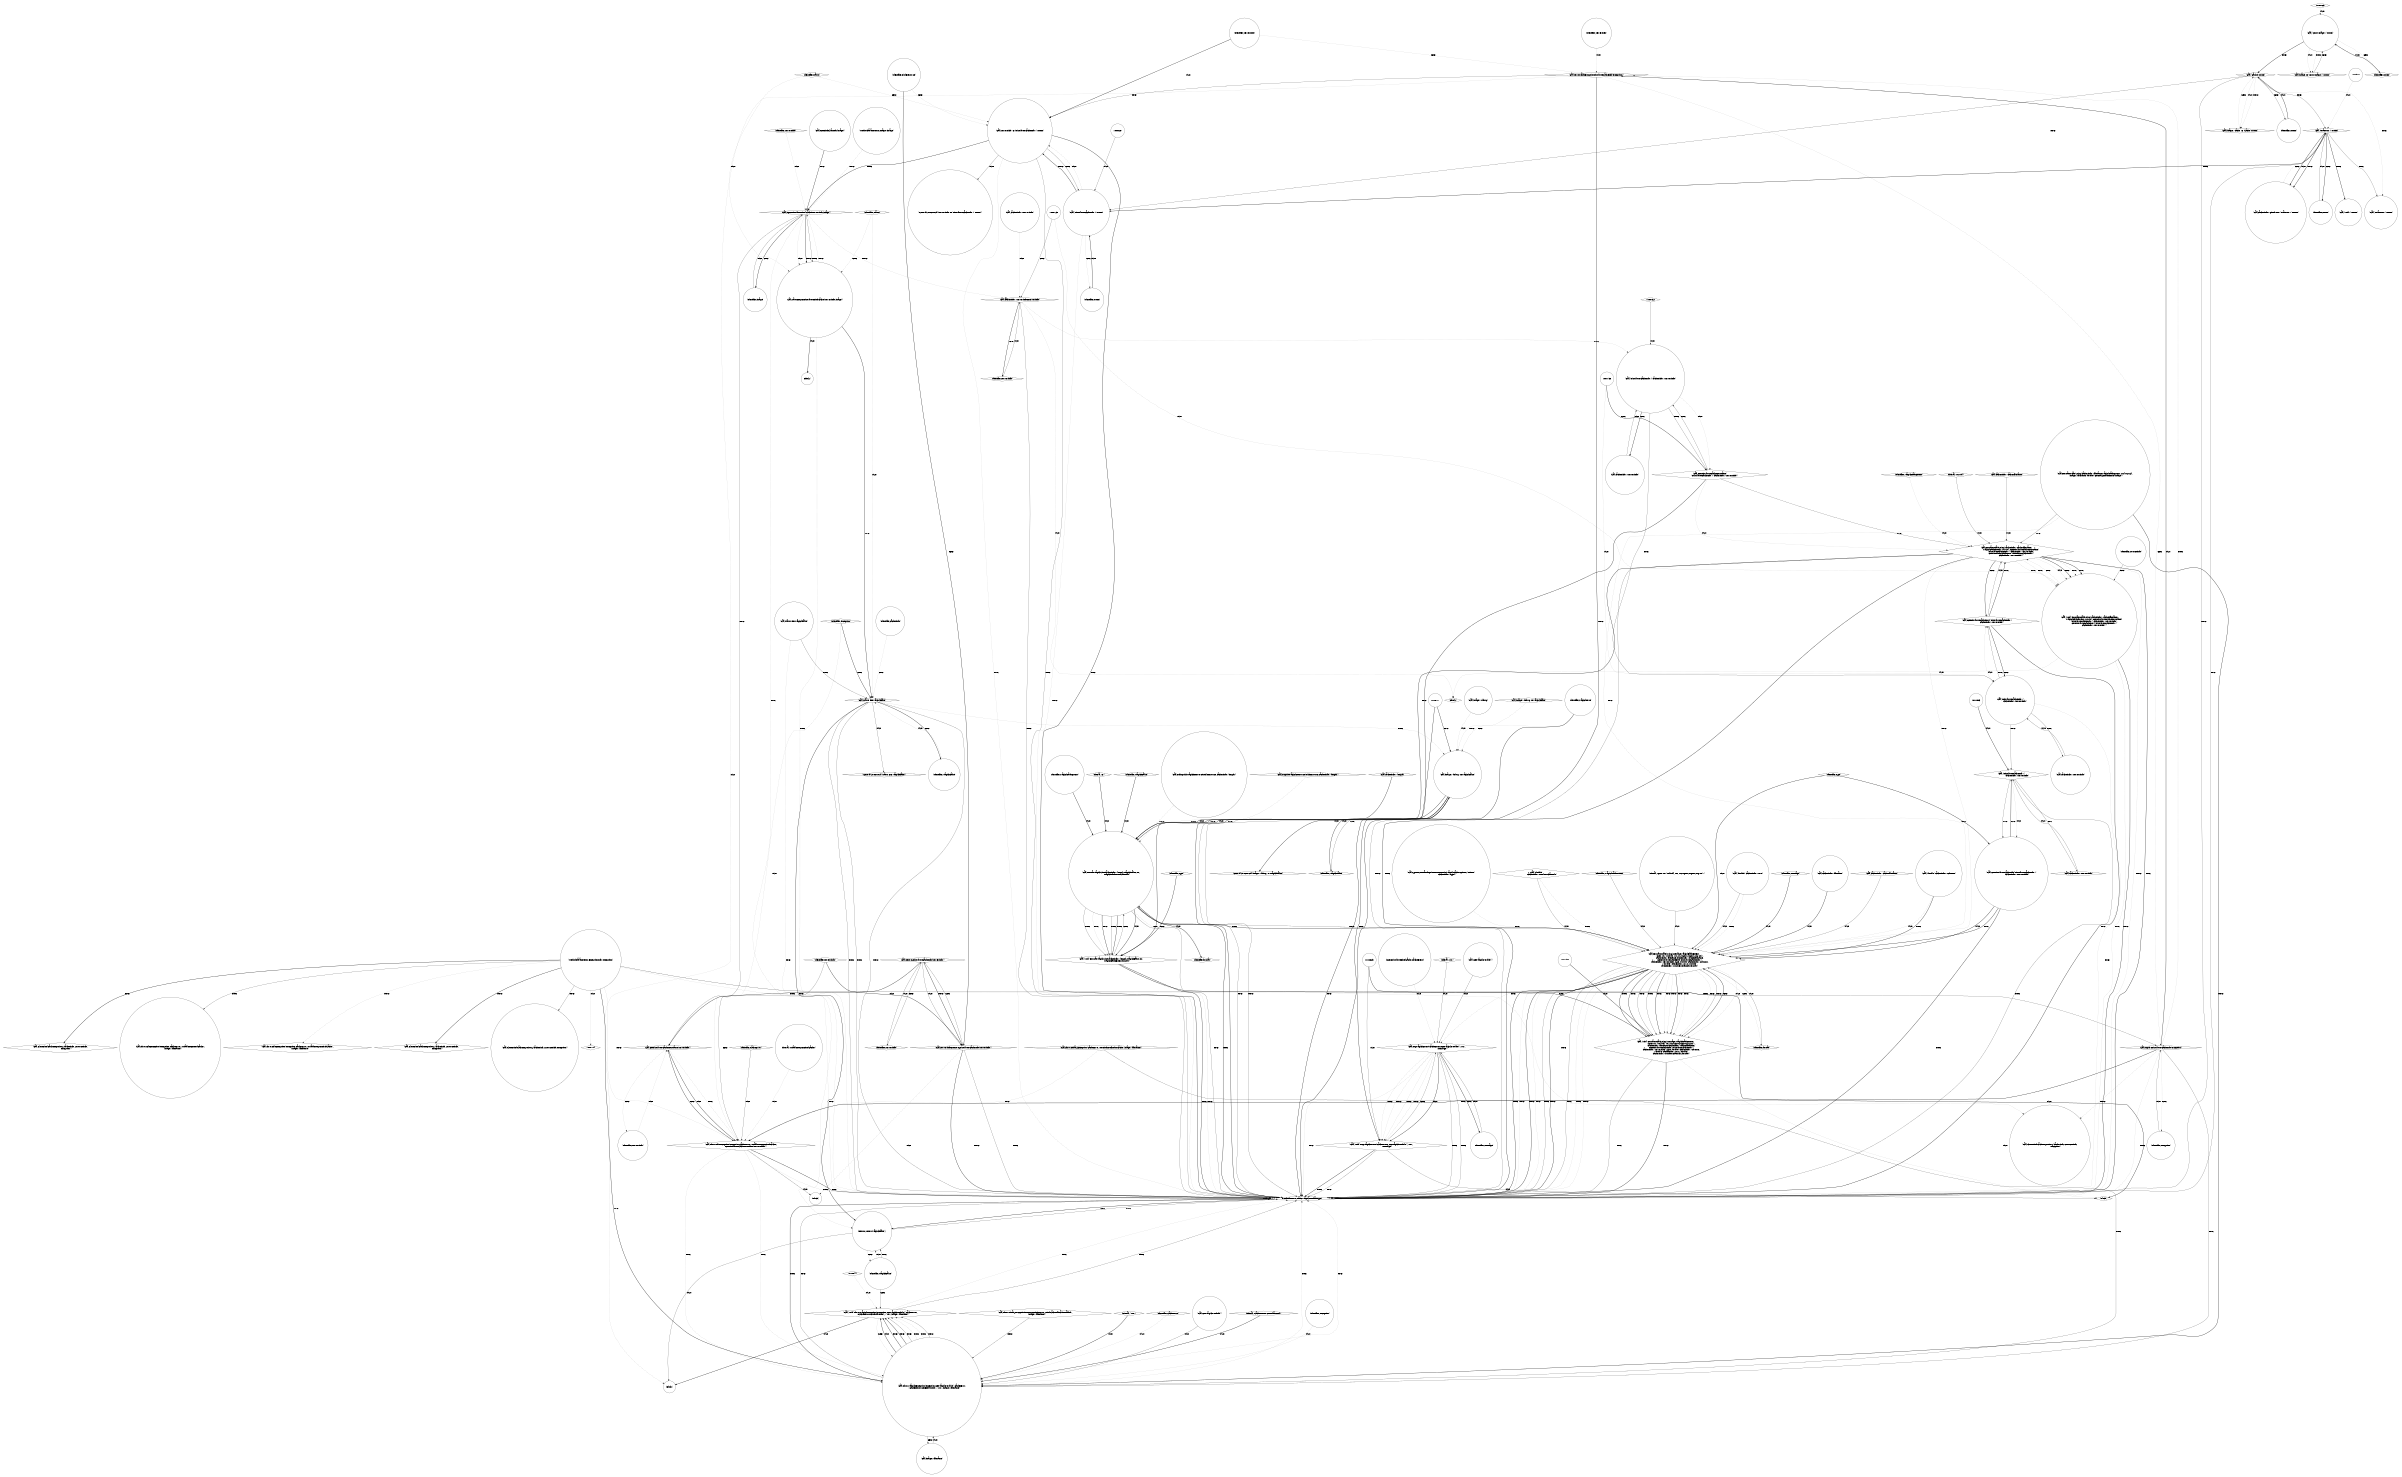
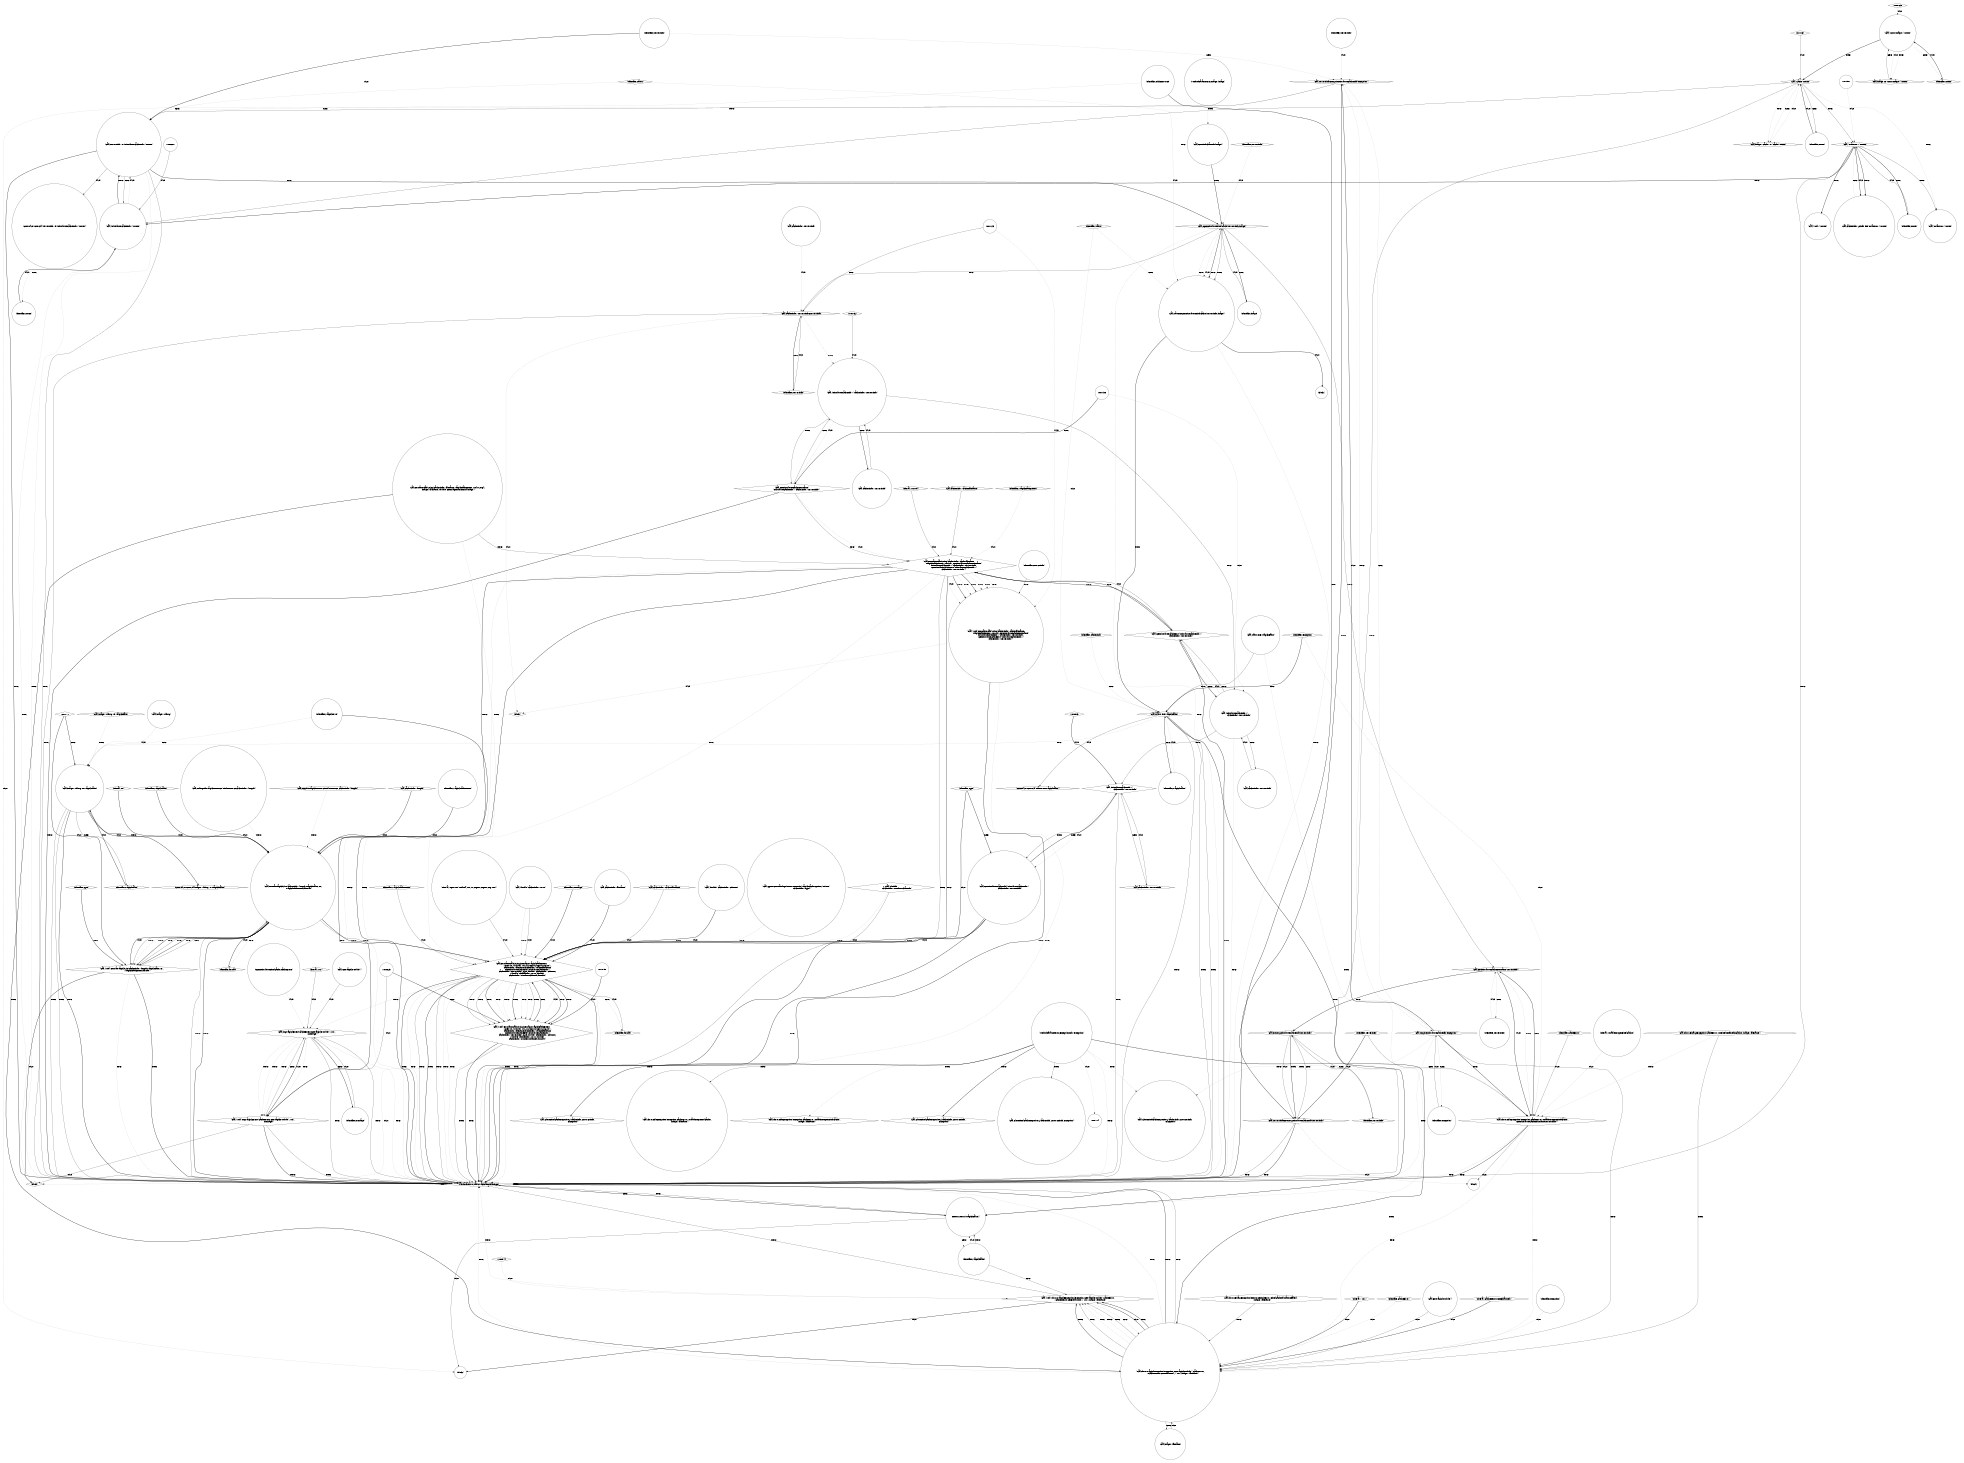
none -> (1800, 33)
(839, 177) -> (1208, 114)
(821, 258) -> (1202, 272)
(898, 274) -> (1008, 271)
(890, 621) -> (1091, 635)
(1435, 700) -> (65, 714)
(1976, 700) -> (1074, 714)
(1468, 991) -> none
(790, 993) -> (1389, 989)
(591, 1048) -> (1095, 1121)
